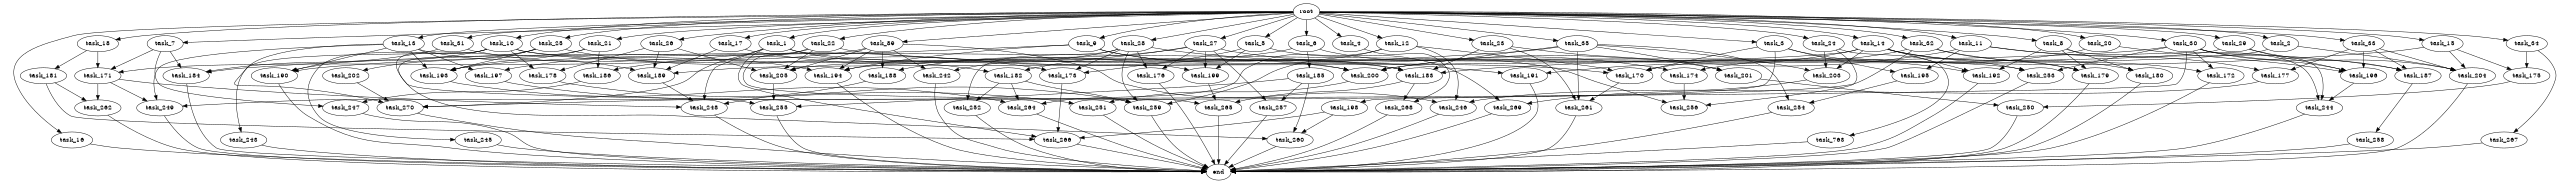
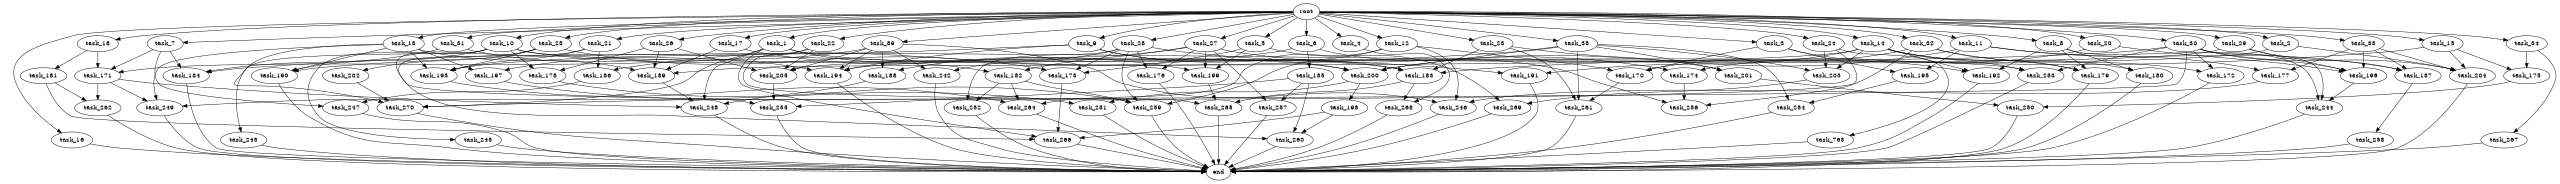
(1222, 63) -> none
(1583, 96) -> (1356, 90)
